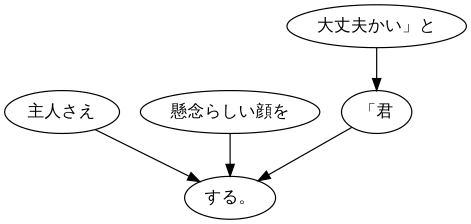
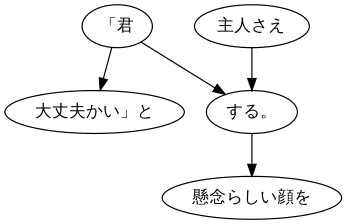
(377, 63) -> (108, 63)
(230, 149) -> (252, 149)
